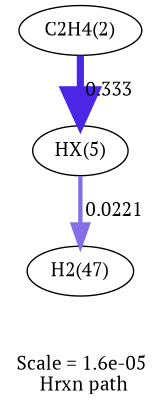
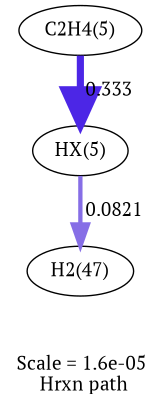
(80, 30) -> (80, 30)
(112, 211) -> (112, 211)
